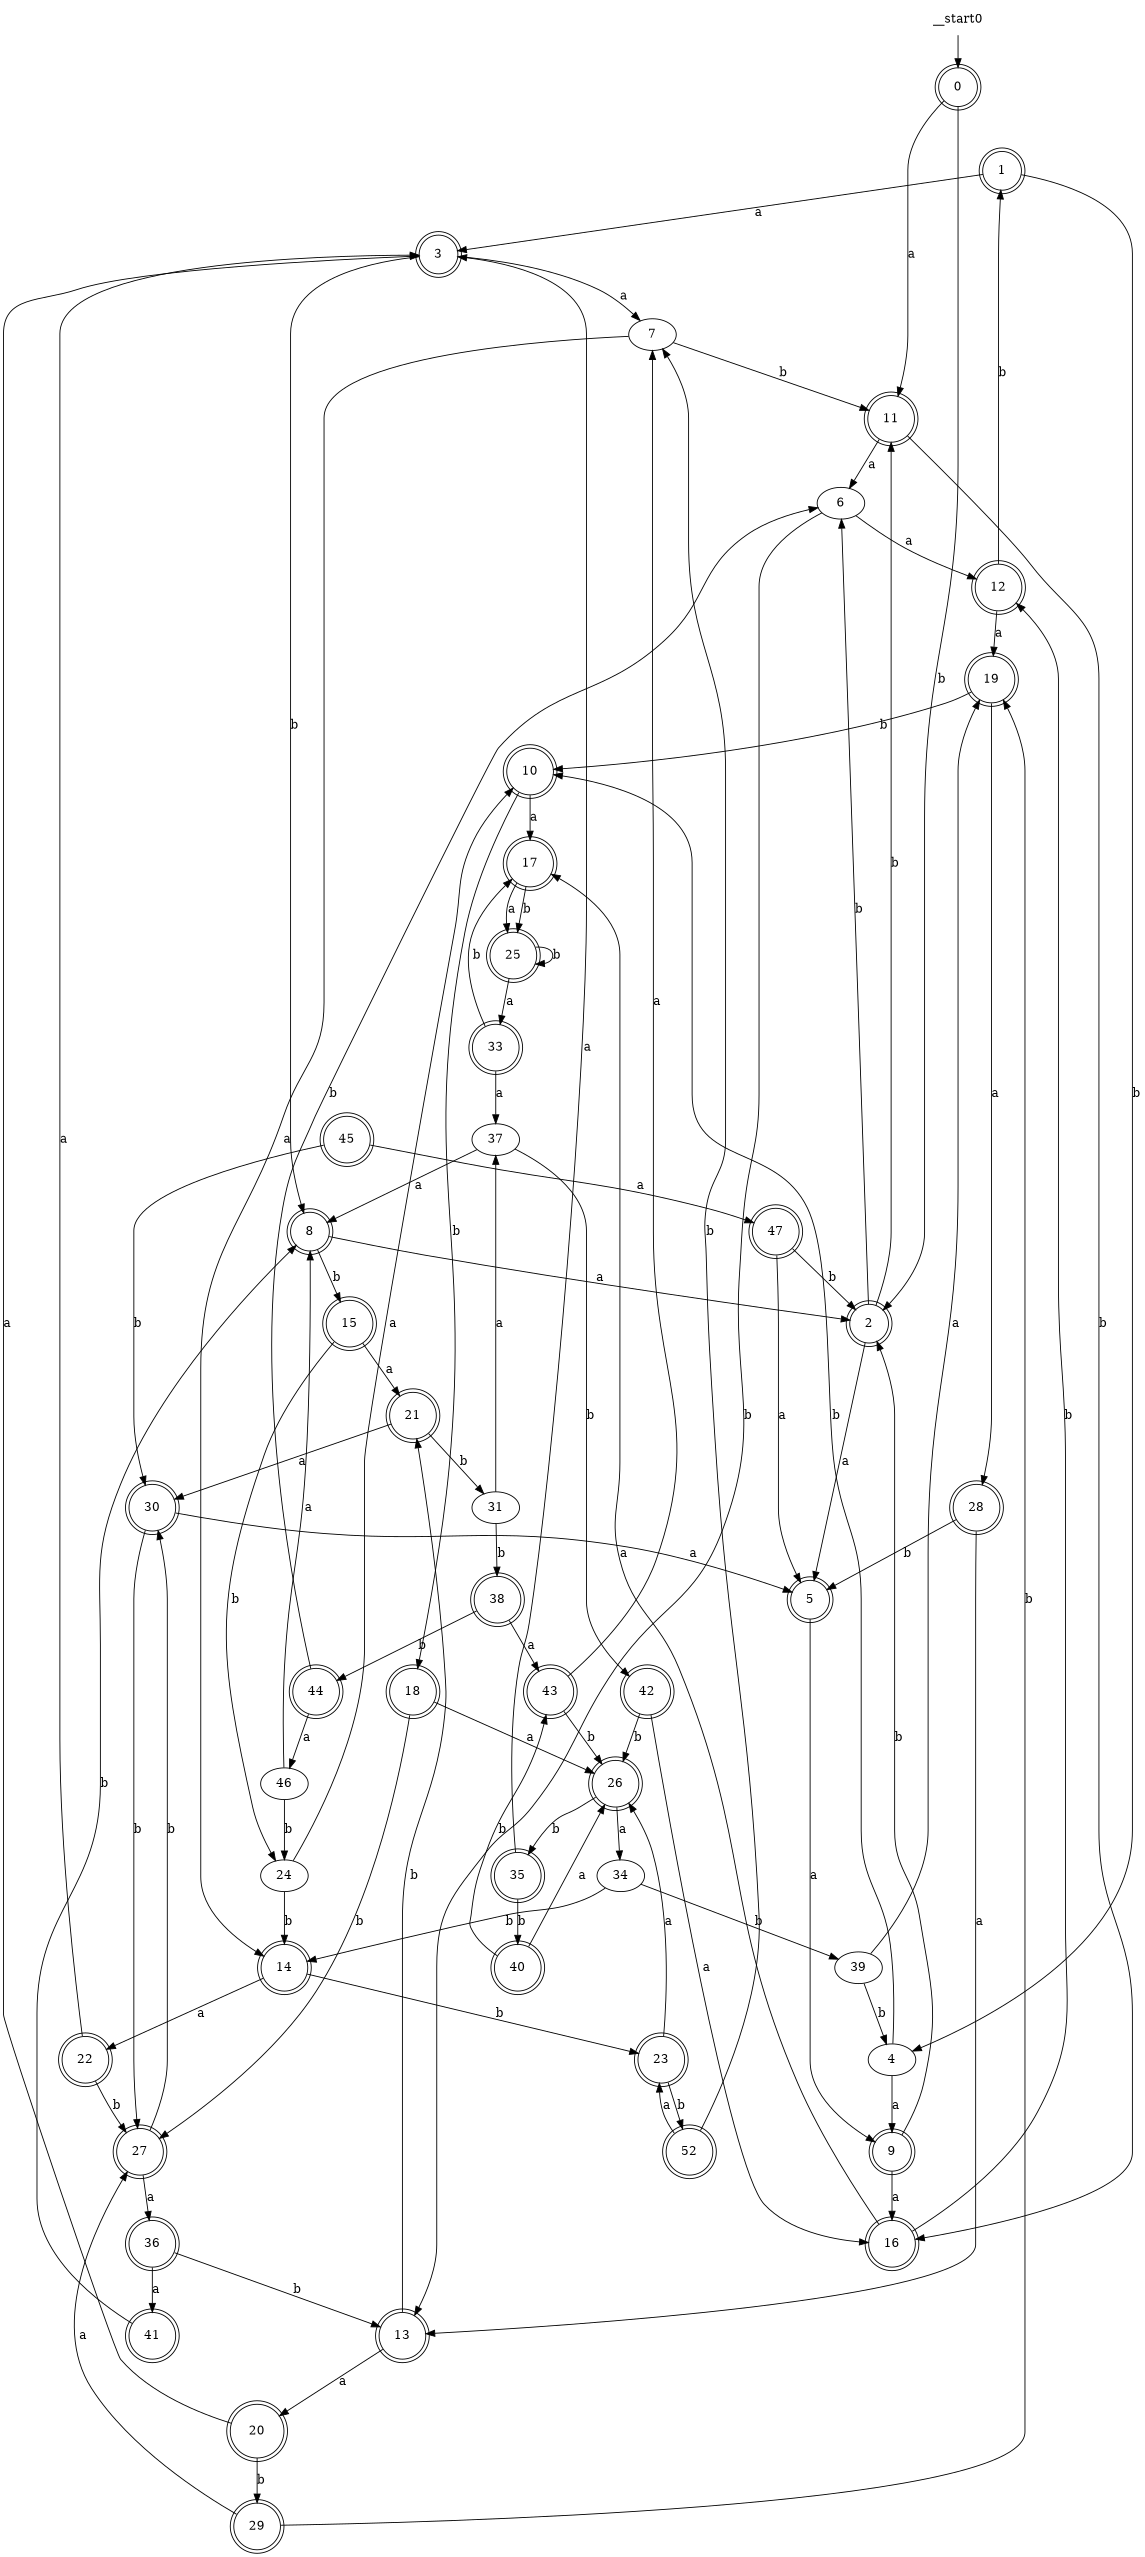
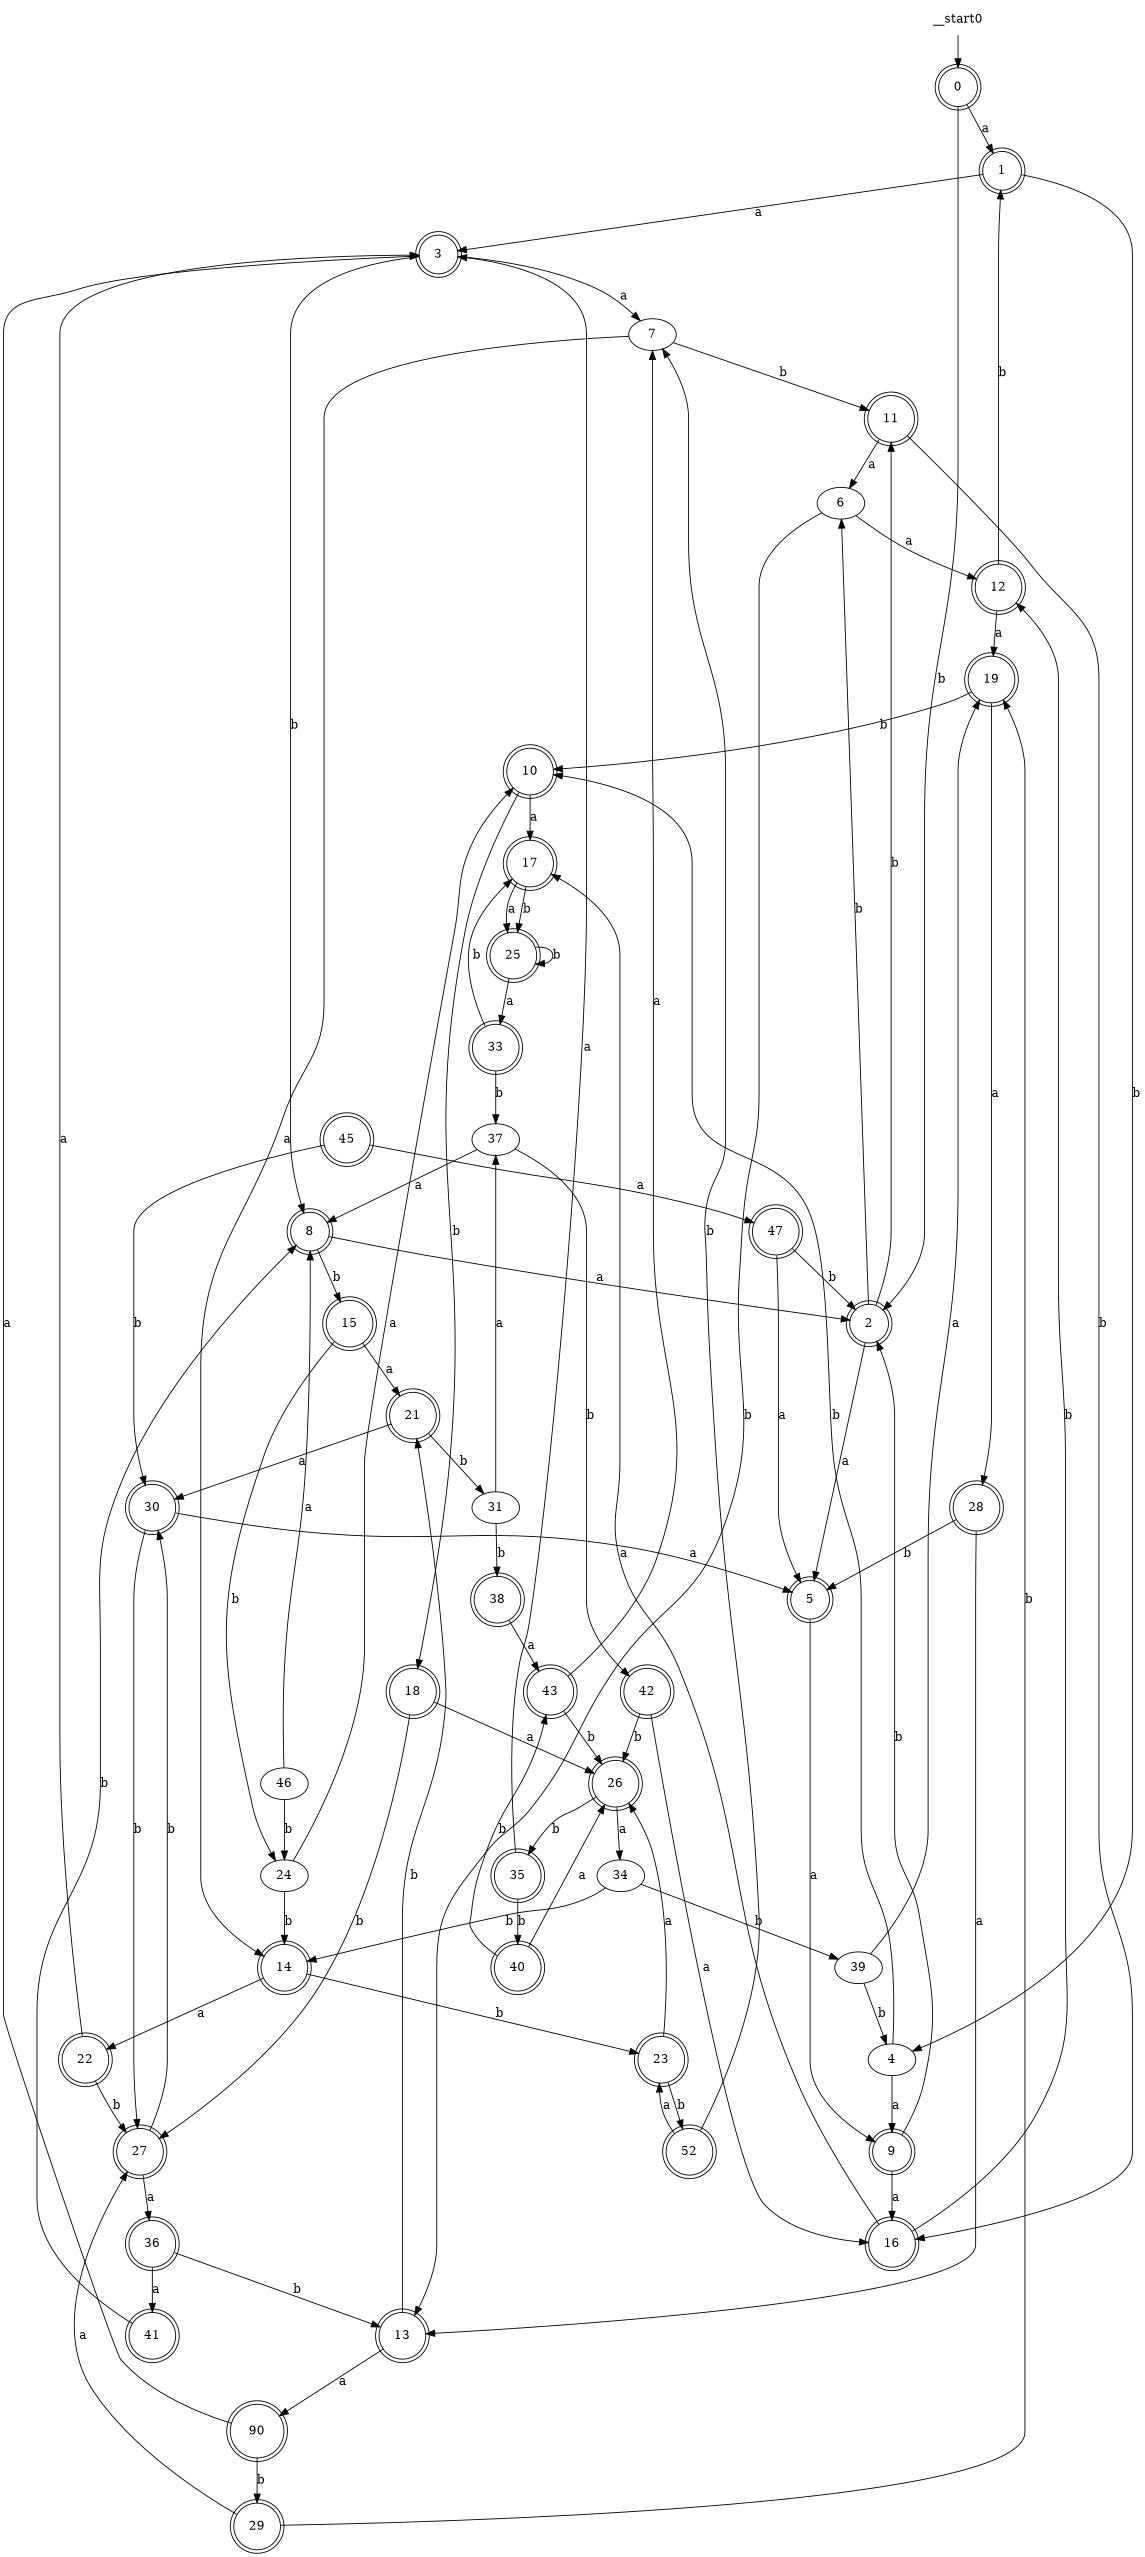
(908, 239) -> (978, 125)
(500, 1094) -> (500, 1094)
(316, 1692) -> none
(257, 2431) -> (257, 2431)
